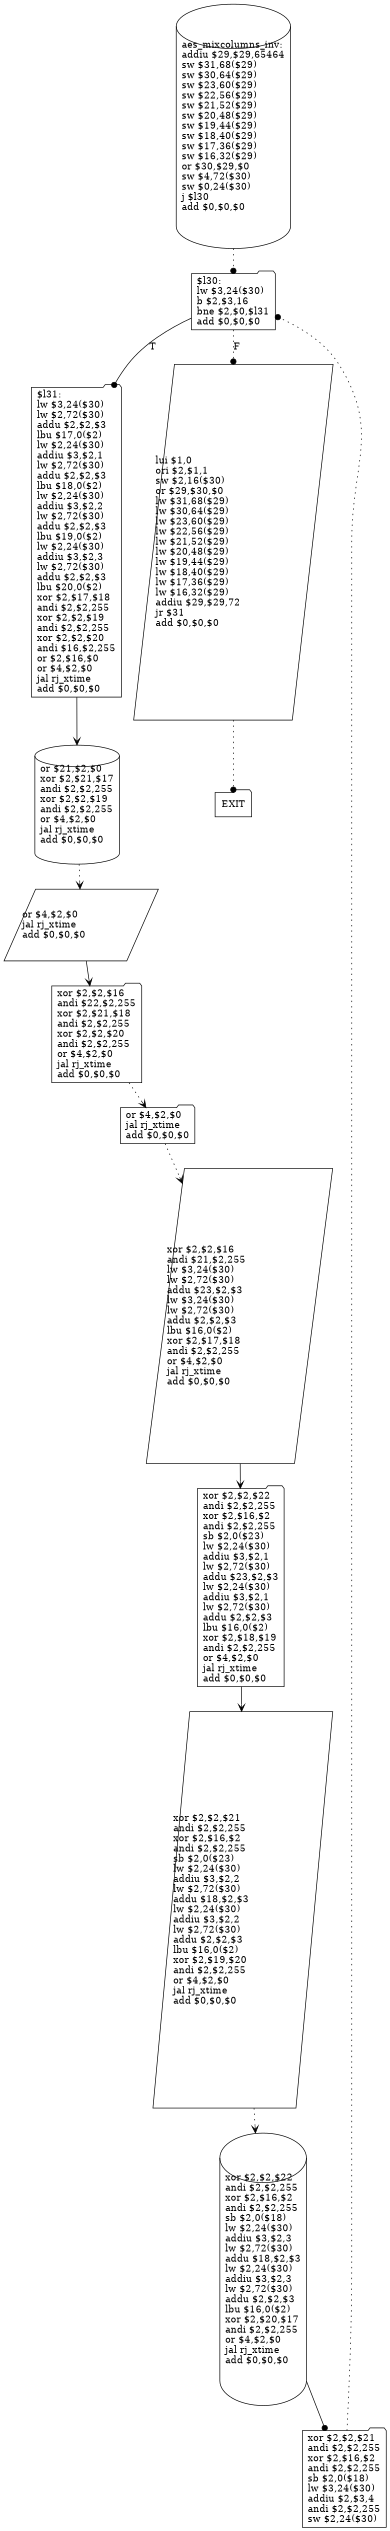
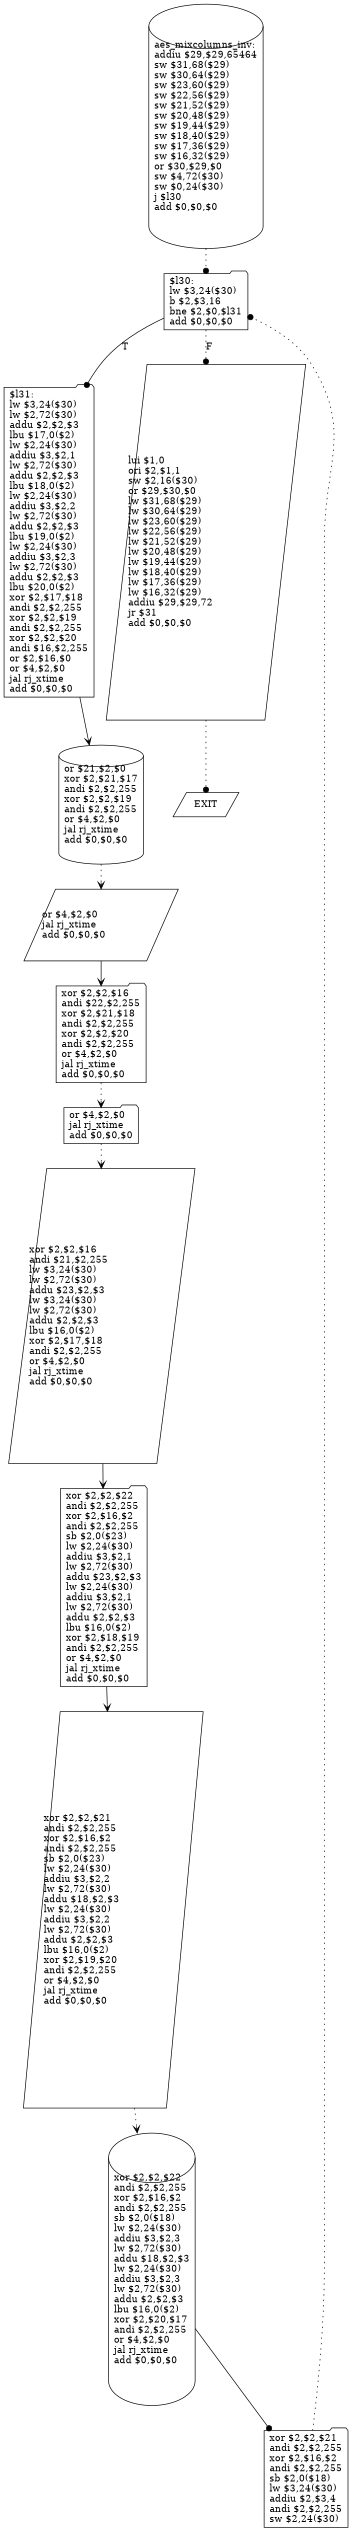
(233, 805) -> (206, 805)
